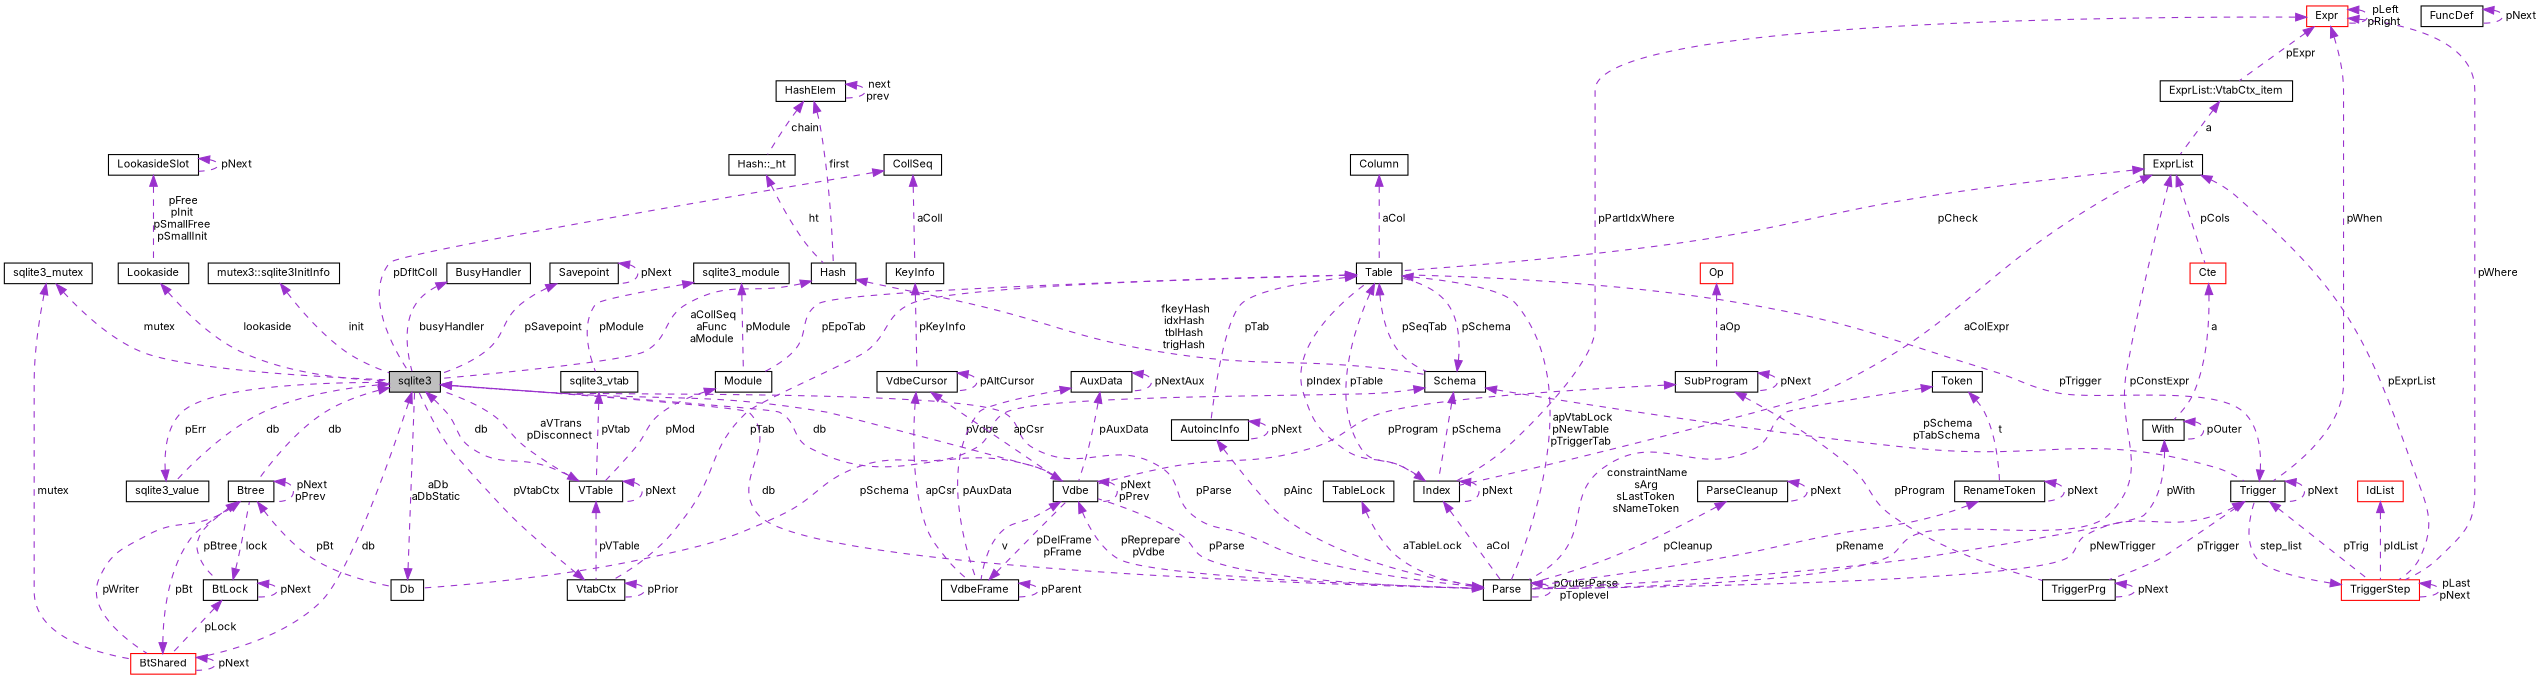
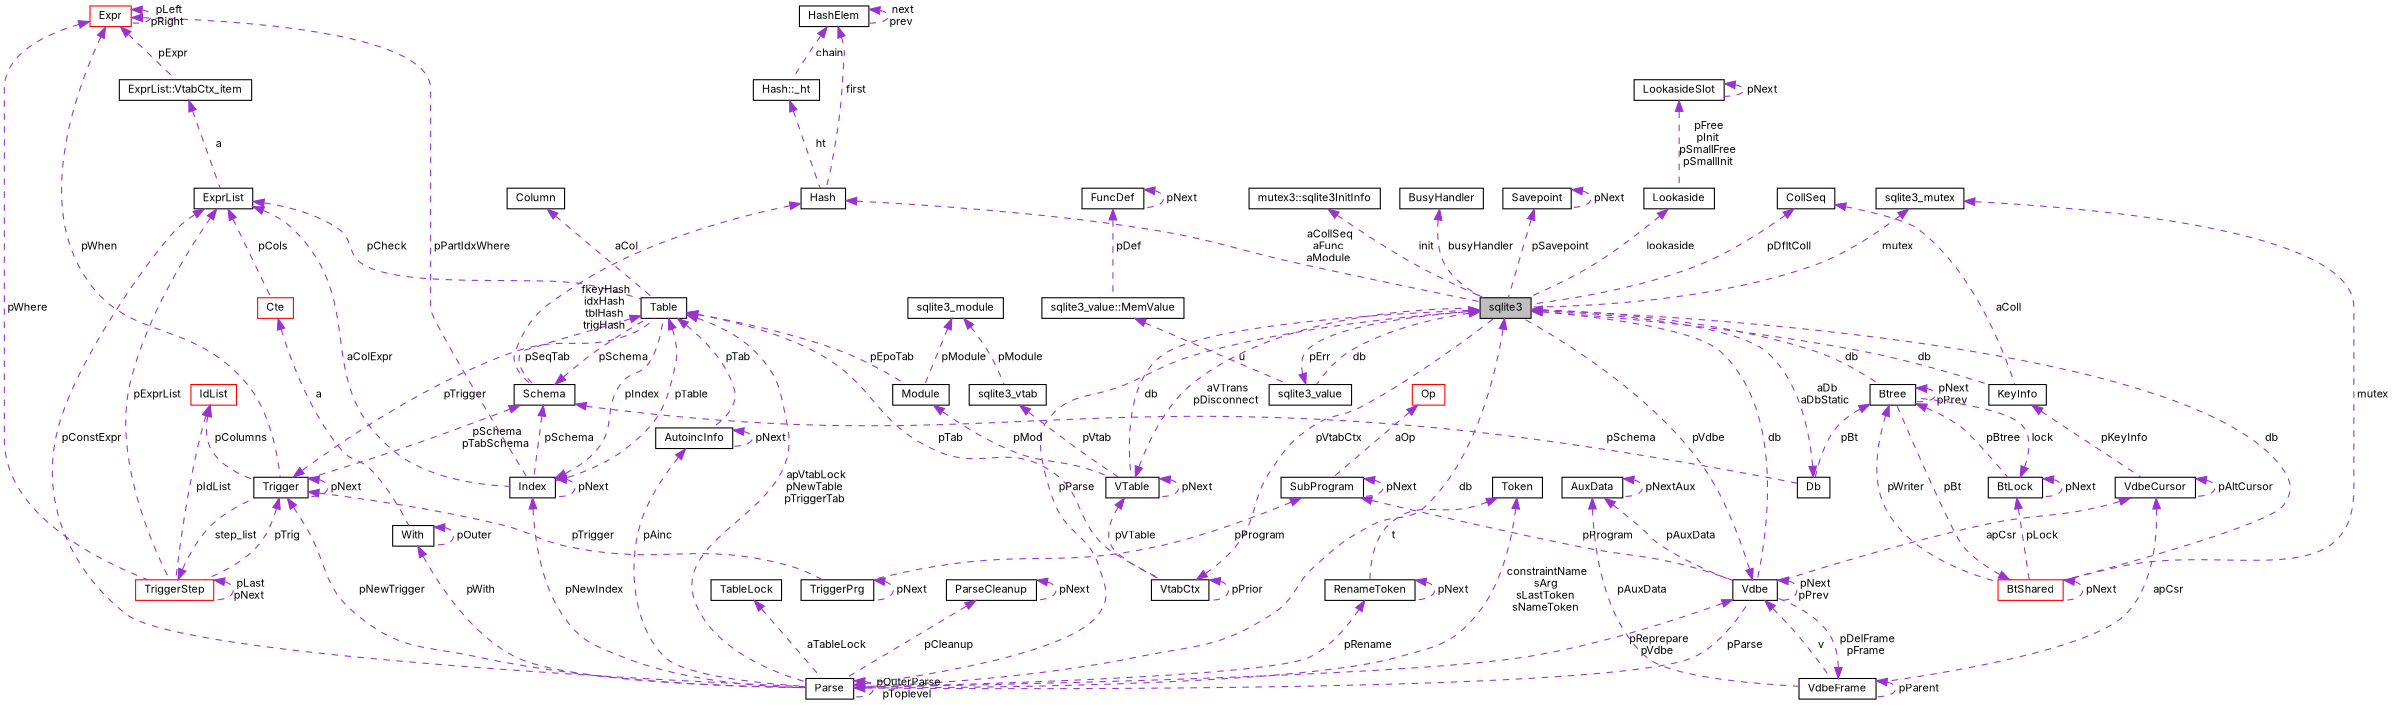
none -> (1113, 308)
none -> (1813, 342)
none -> (217, 457)
(1497, 547) -> (593, 590)
